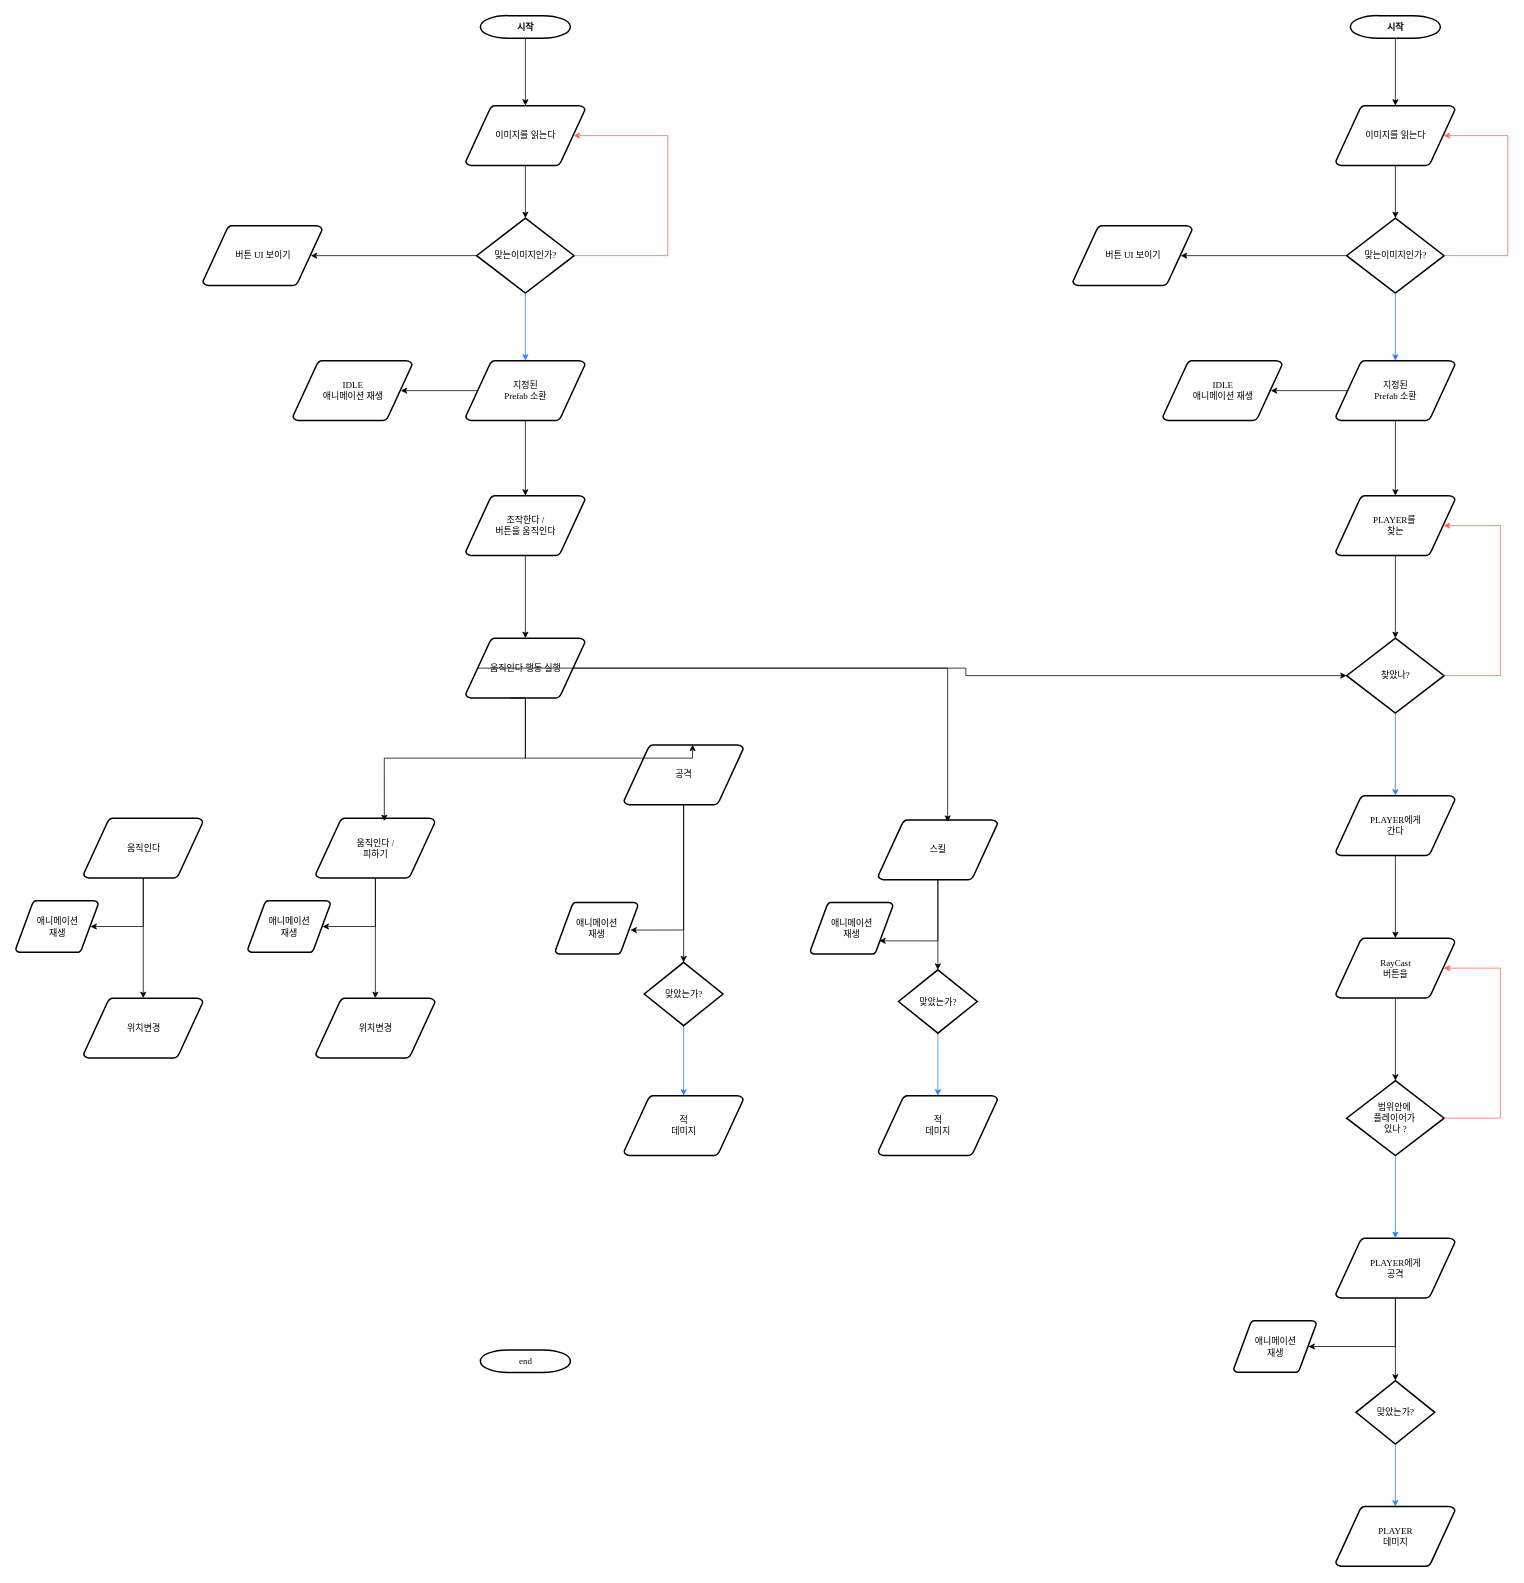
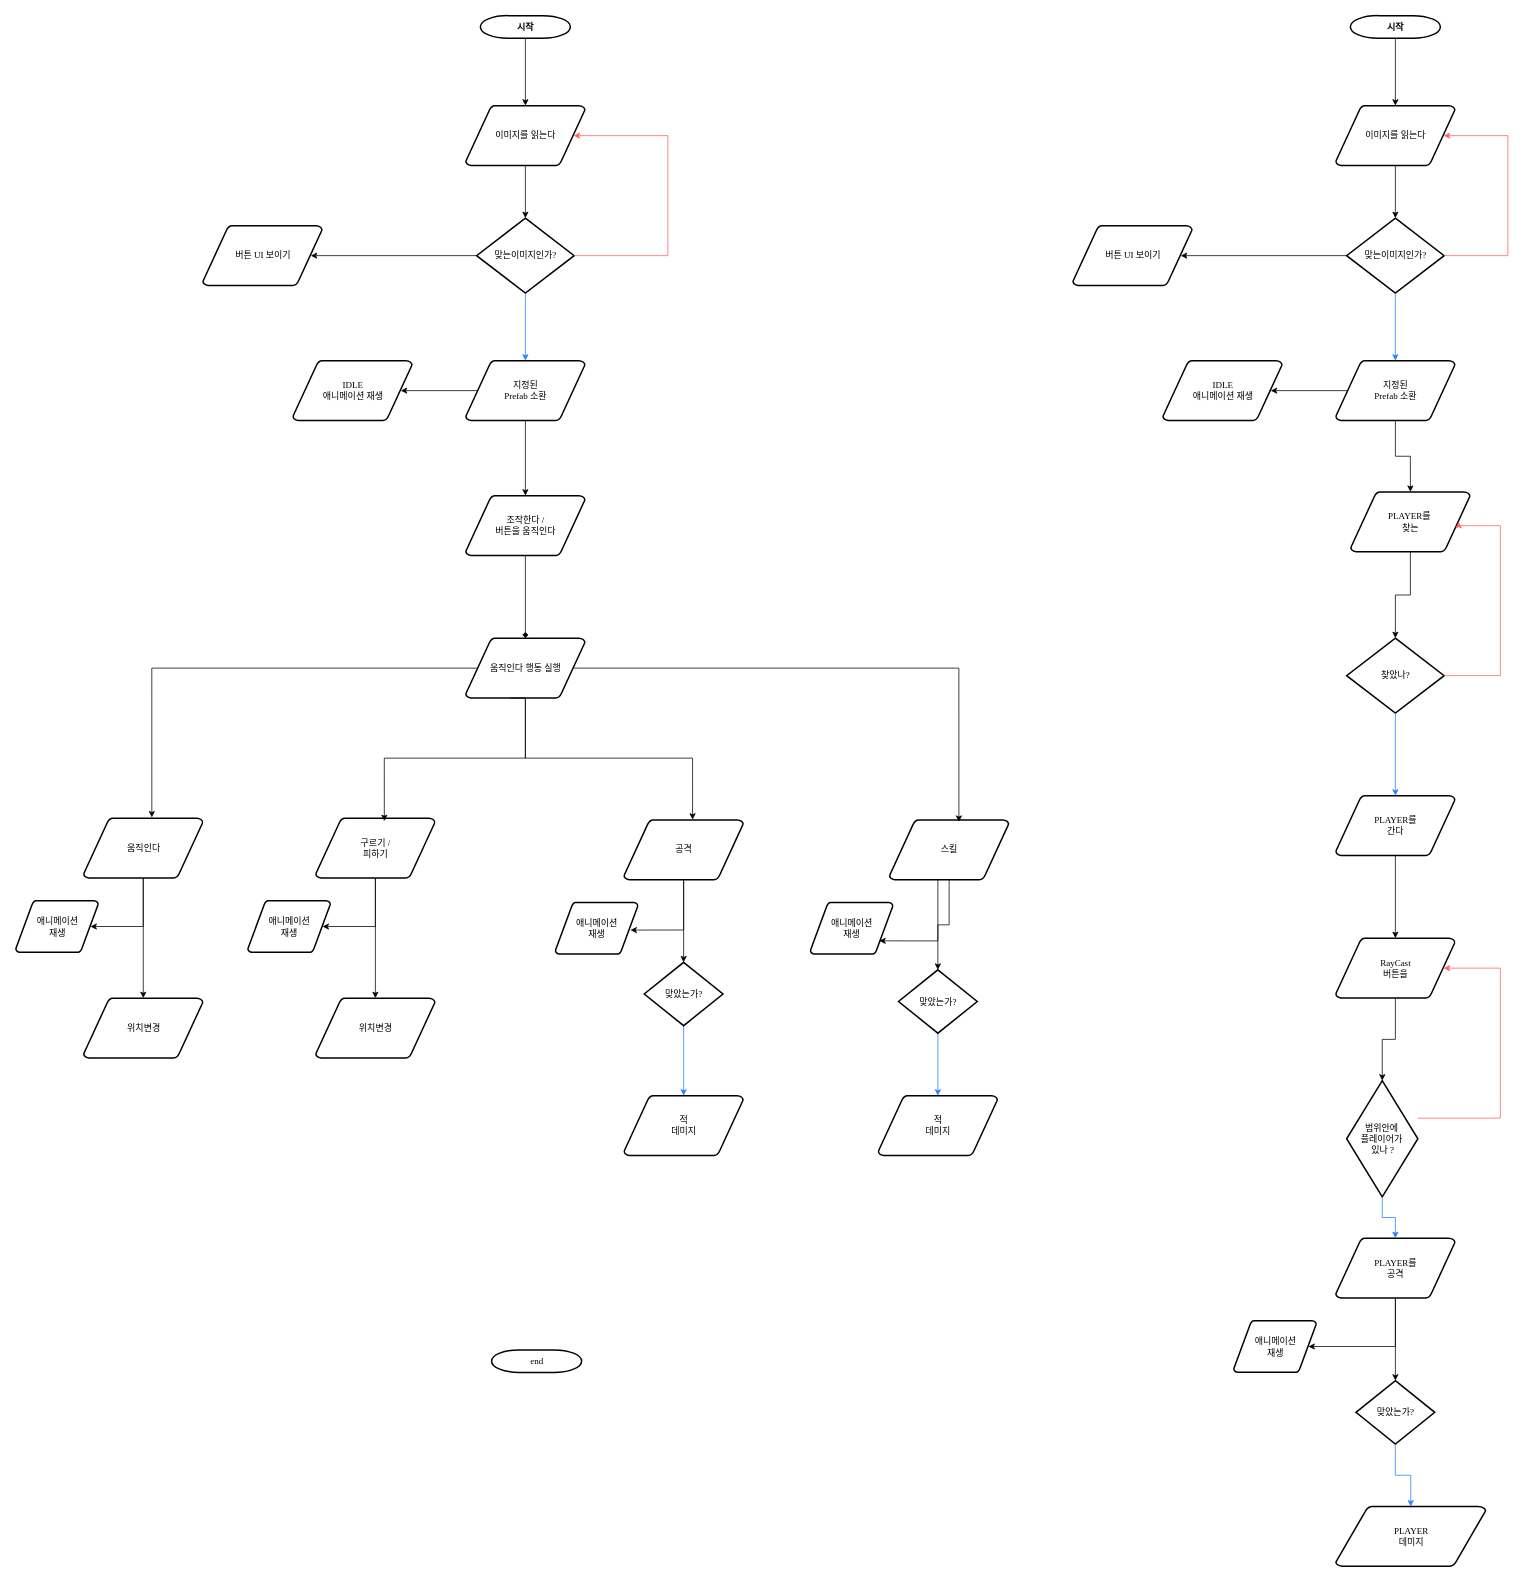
(1395, 525) -> (1410, 522)
(525, 631) -> (525, 631)
(1148, 675) -> (152, 739)
(684, 775) -> (684, 850)
(1396, 825) -> (1396, 825)
(376, 848) -> (376, 848)
(938, 850) -> (949, 850)
(1395, 1118) -> (1382, 1139)
(1396, 1268) -> (1396, 1268)
(525, 1361) -> (537, 1361)
(1395, 1536) -> (1411, 1536)
